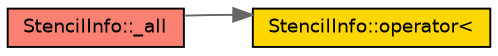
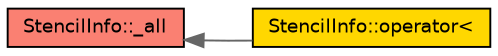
(209, 15) -> (228, 41)
